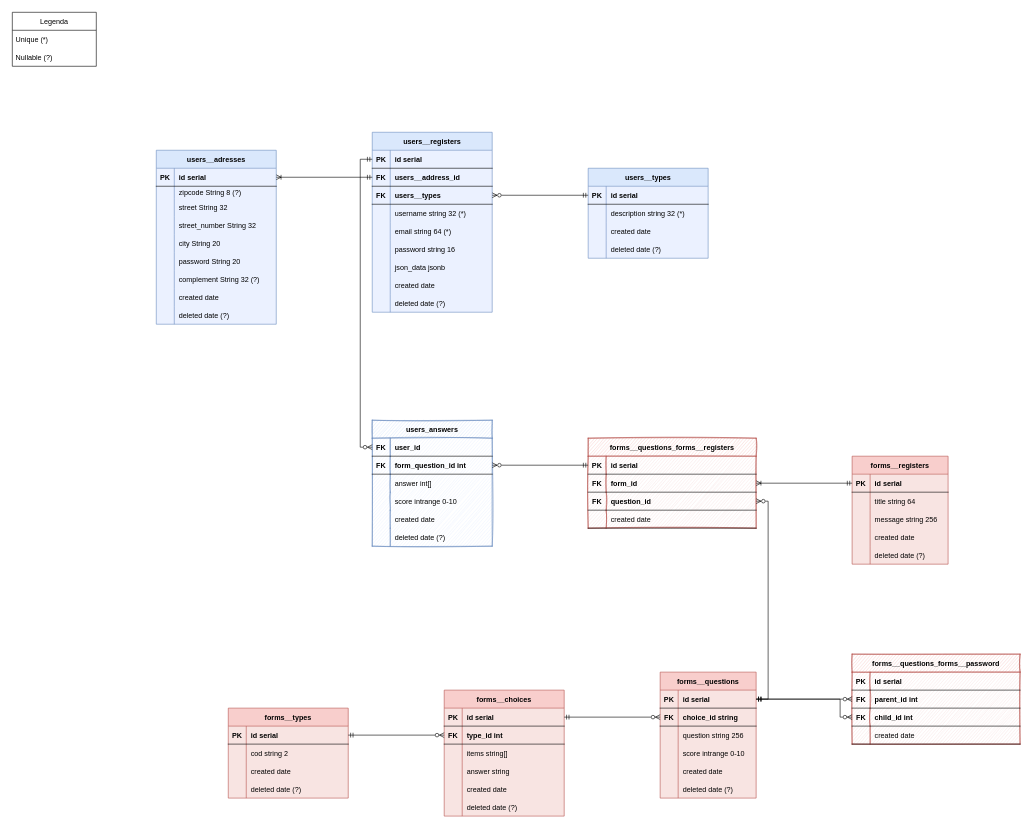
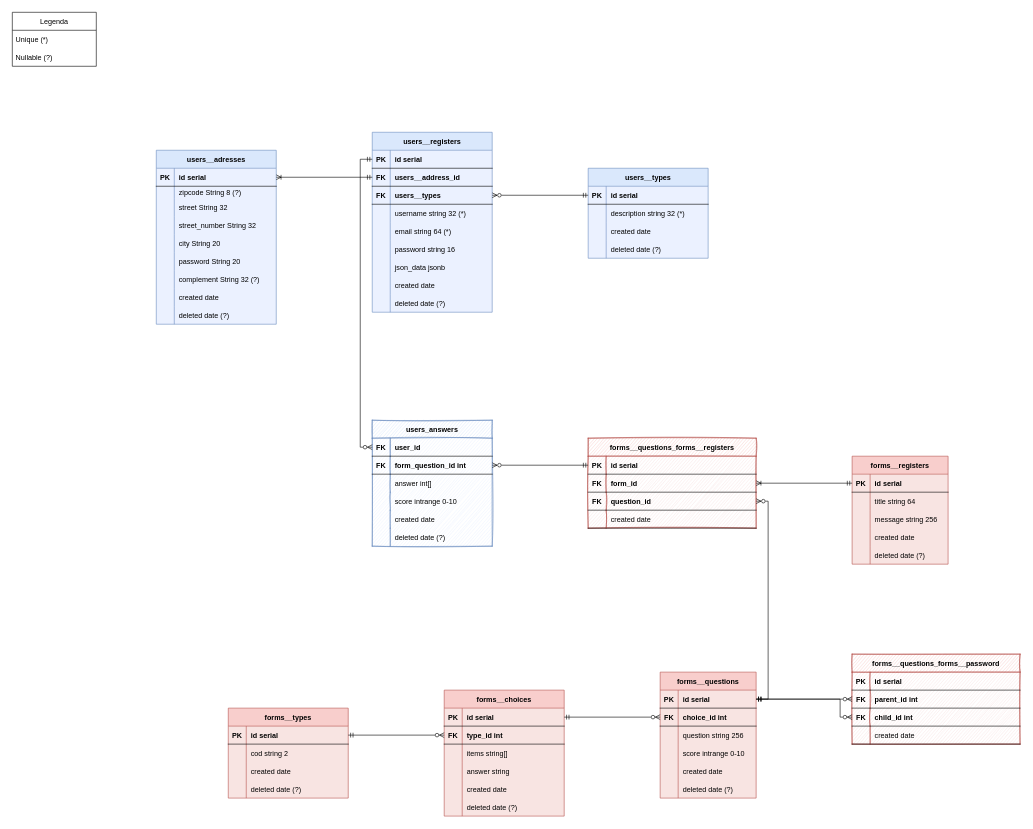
(711, 718) -> (705, 718)
